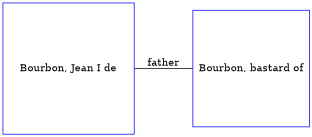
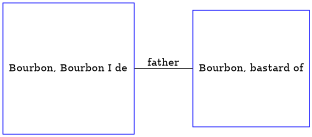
(69, 69) -> (69, 69)
